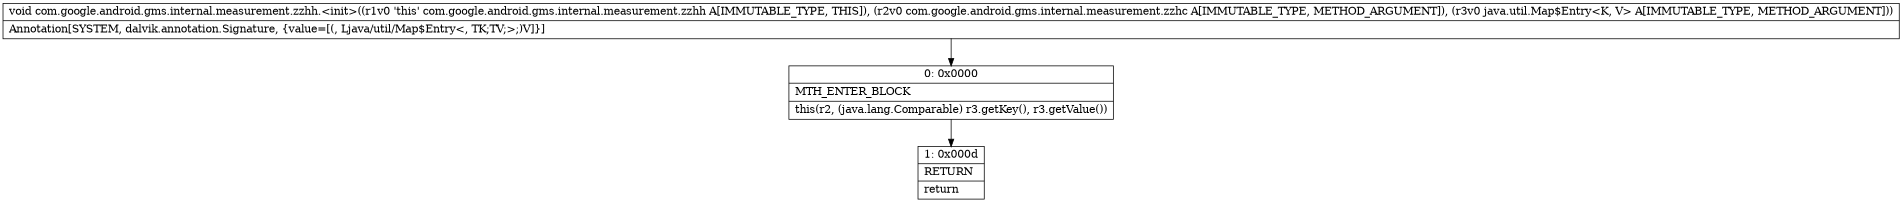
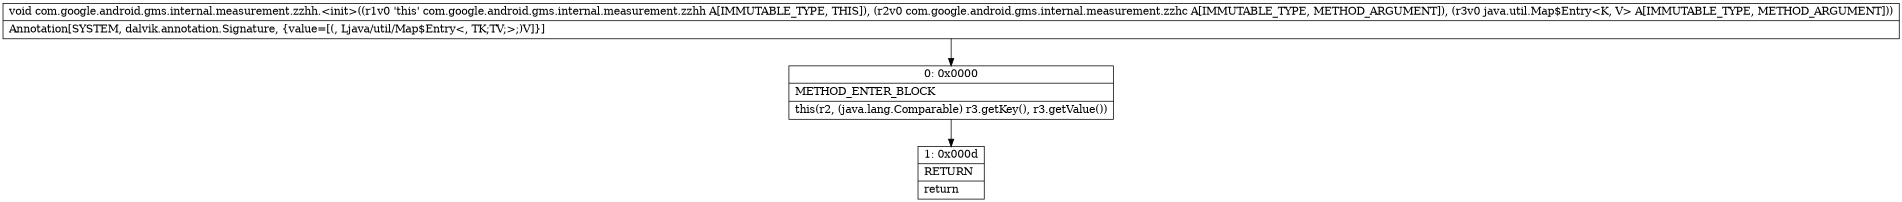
(853, 92) -> (865, 92)
